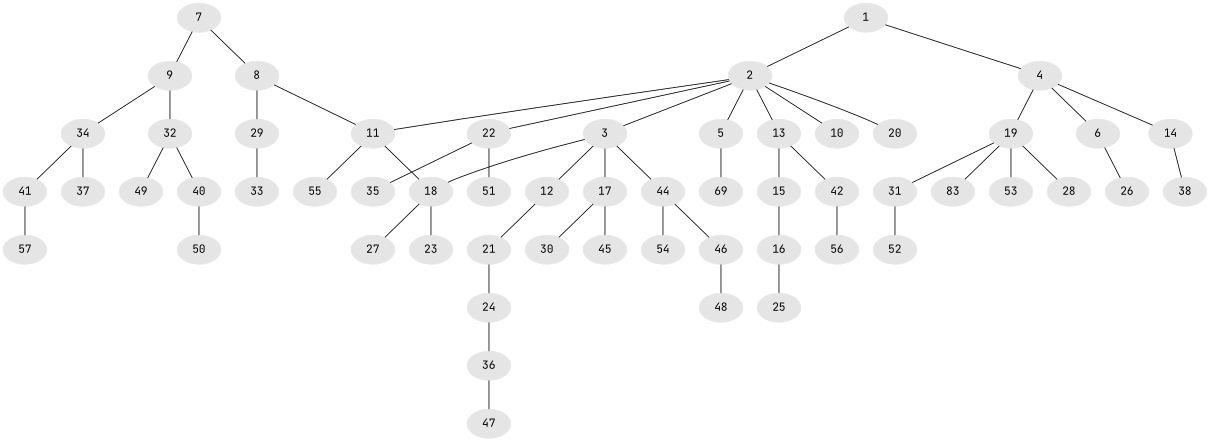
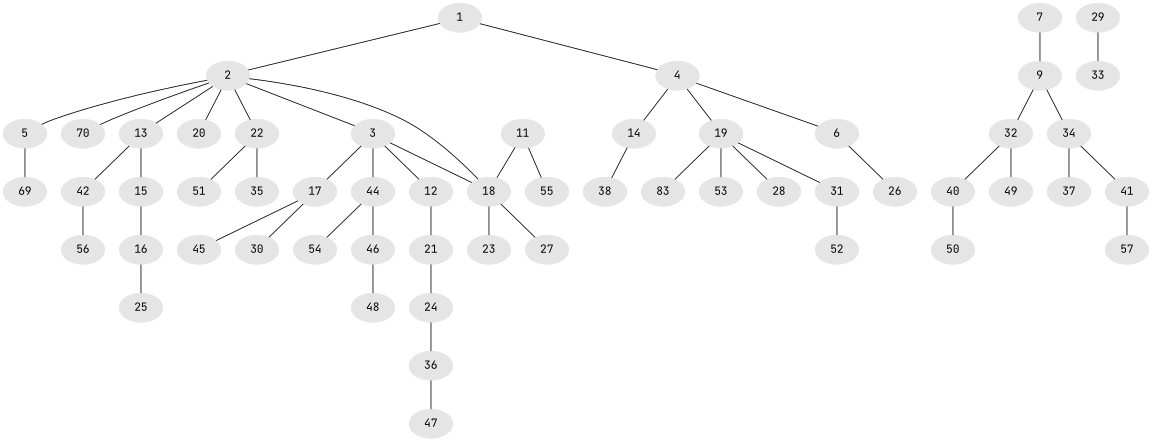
(257, 76) -> none
(561, 104) -> (374, 107)
(837, 134) -> (83, 134)
